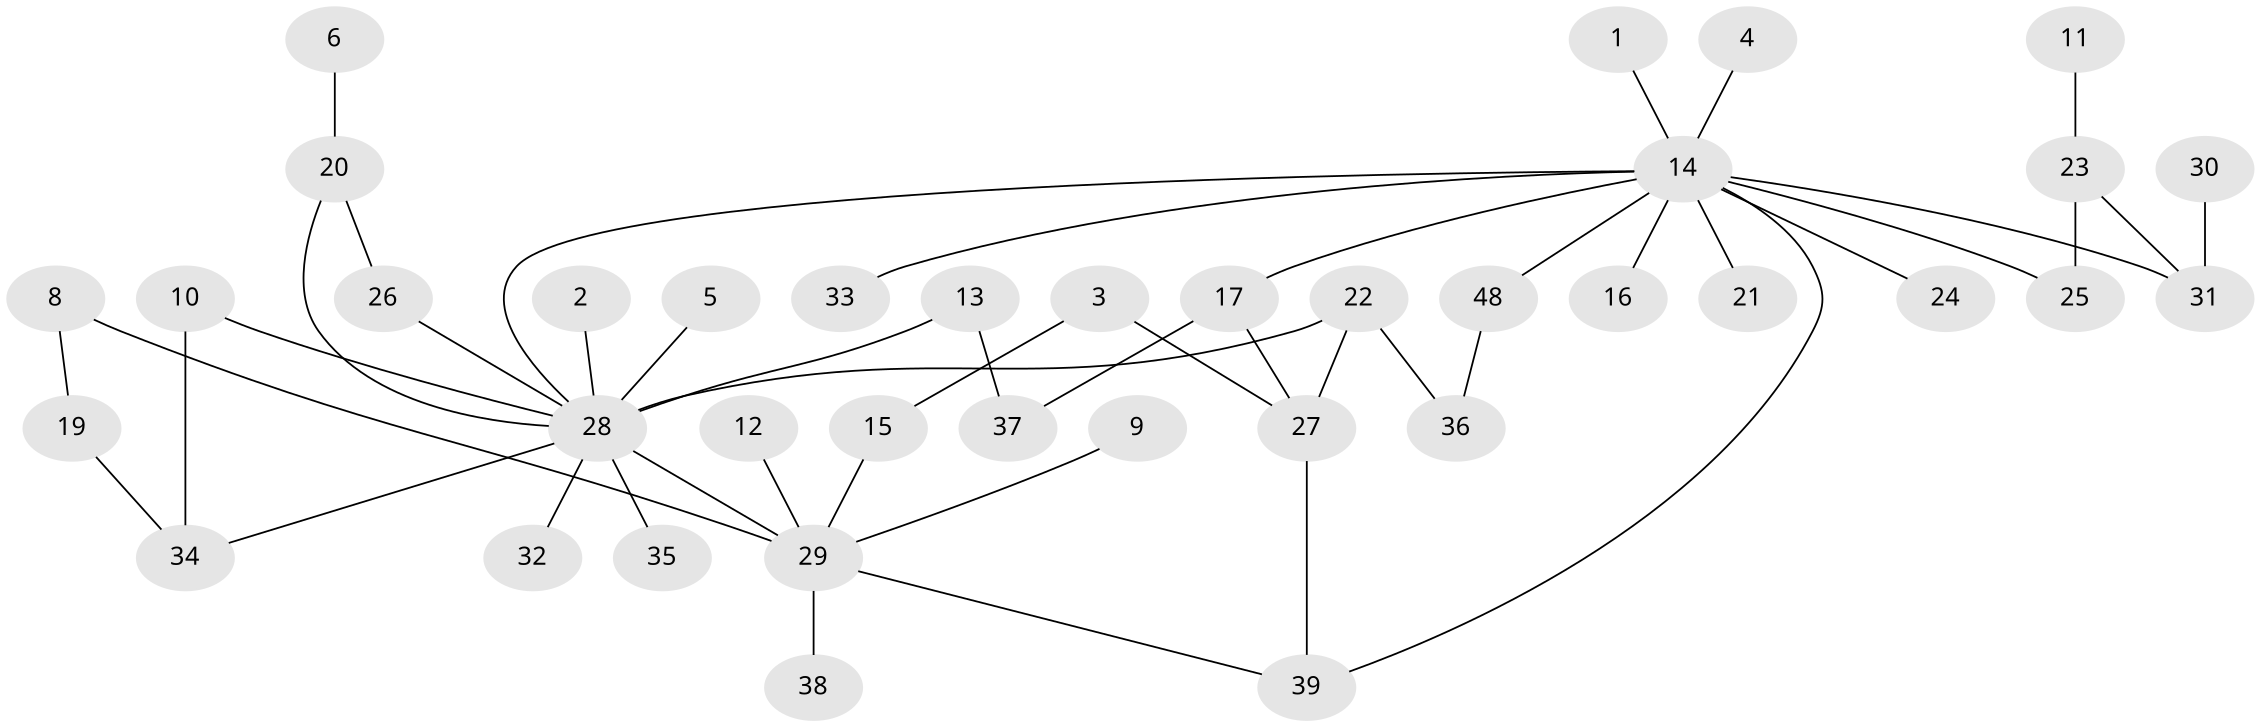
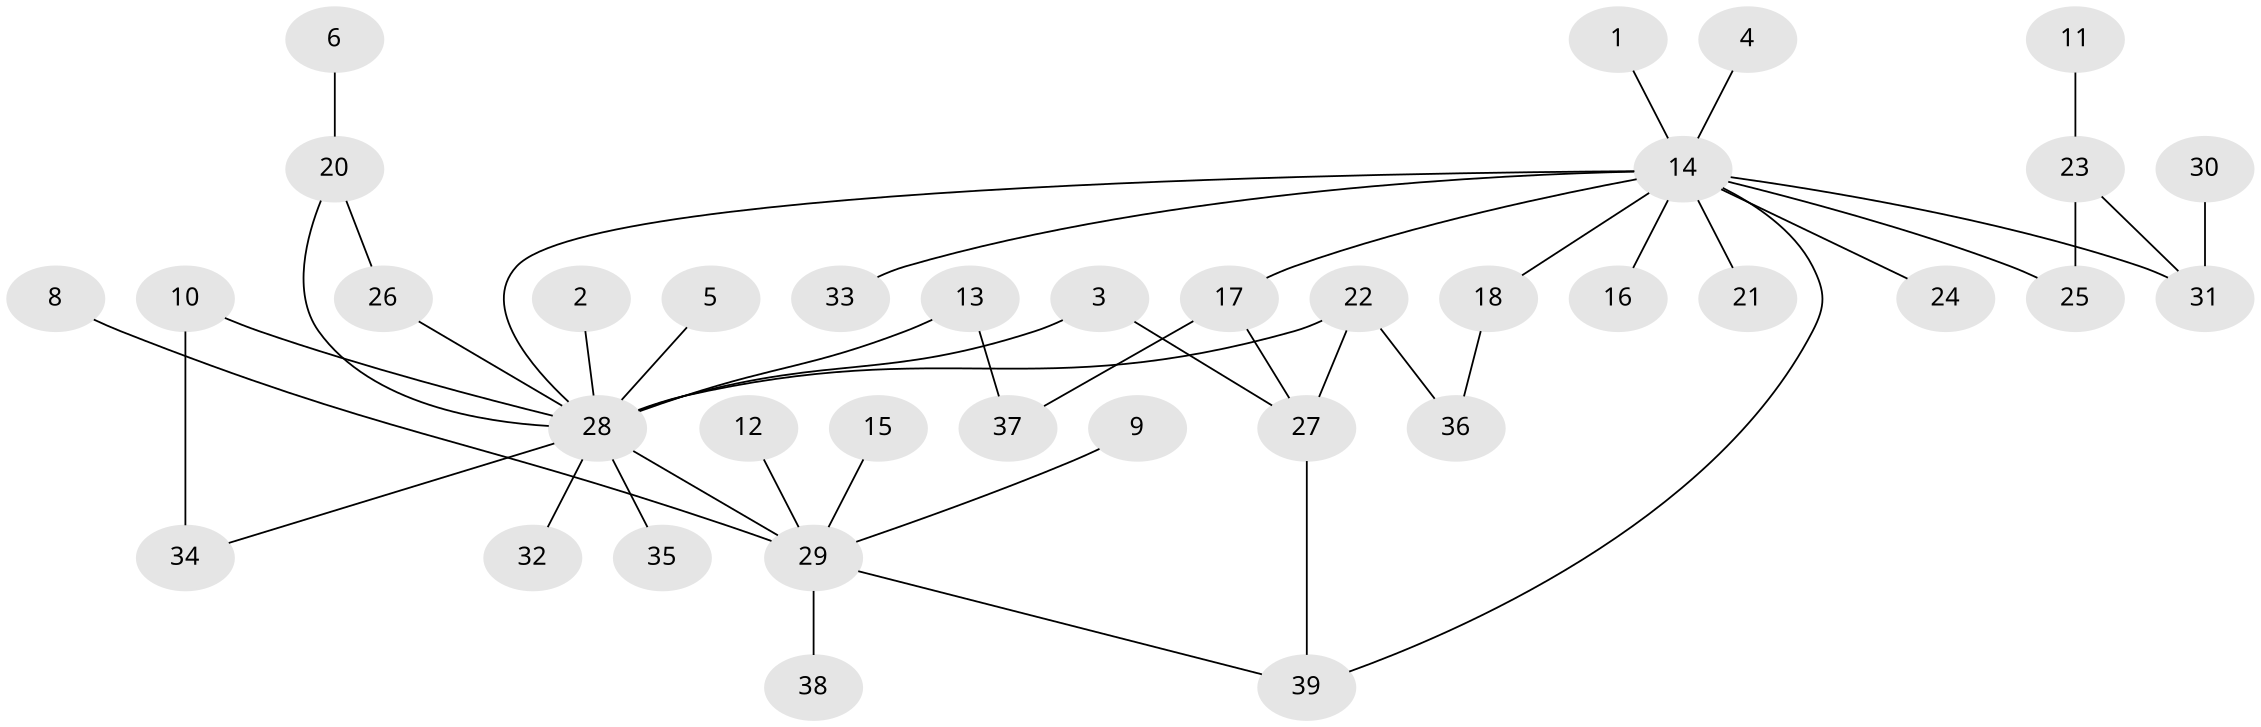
(1489, 299) -> (1489, 299)
(1000, 357) -> (938, 356)
(72, 428) -> none
